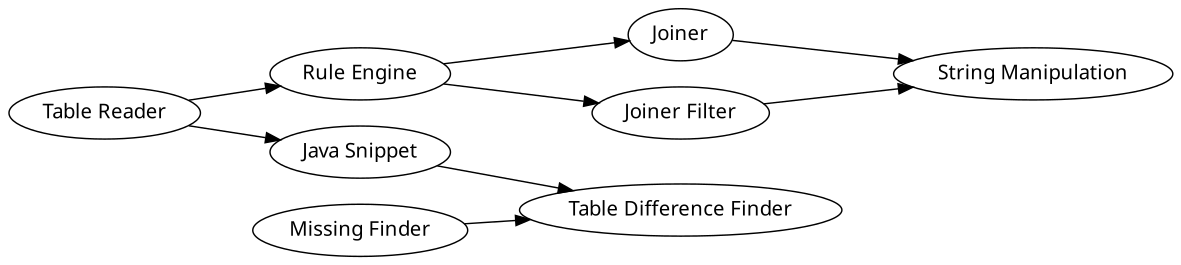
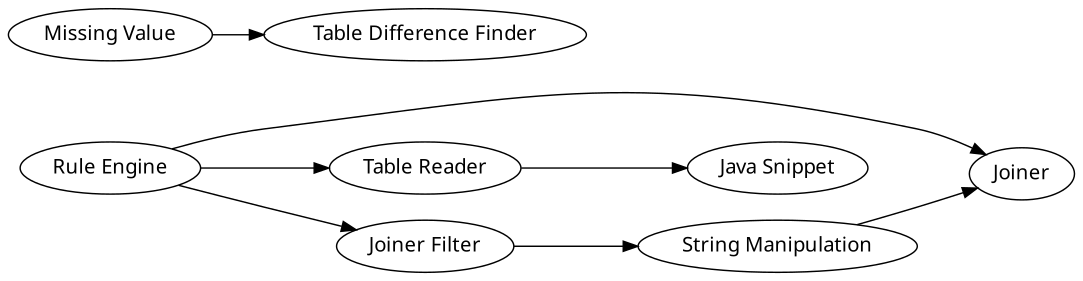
(815, 50) -> (910, 209)
(227, 94) -> (257, 168)
(498, 177) -> none
(360, 230) -> (110, 35)
